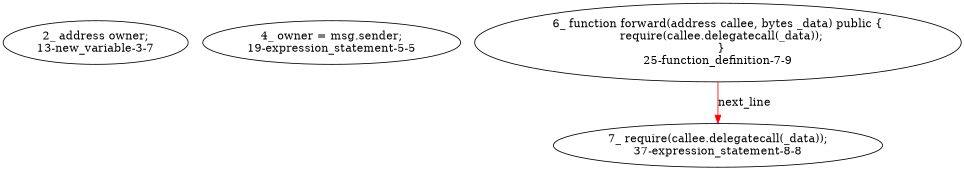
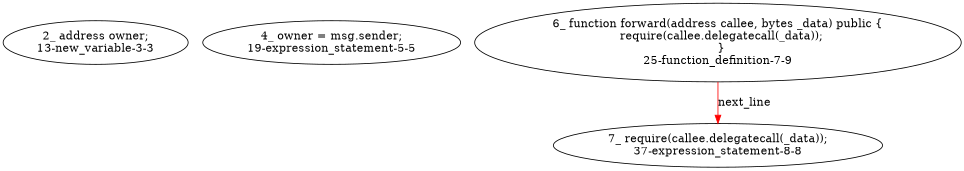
(96, 43) -> (96, 43)
